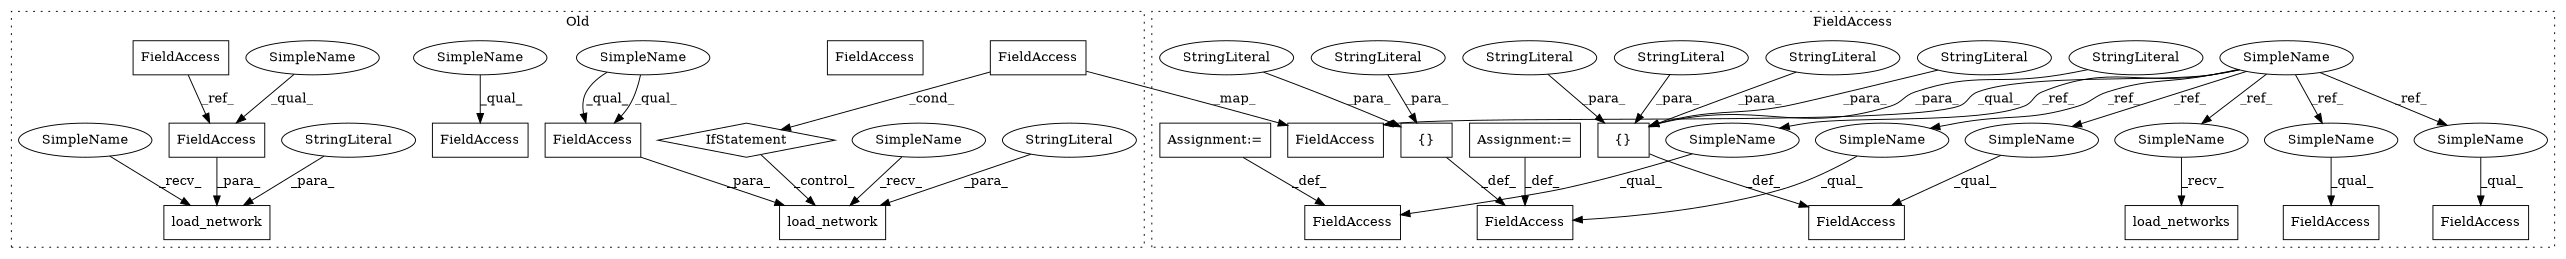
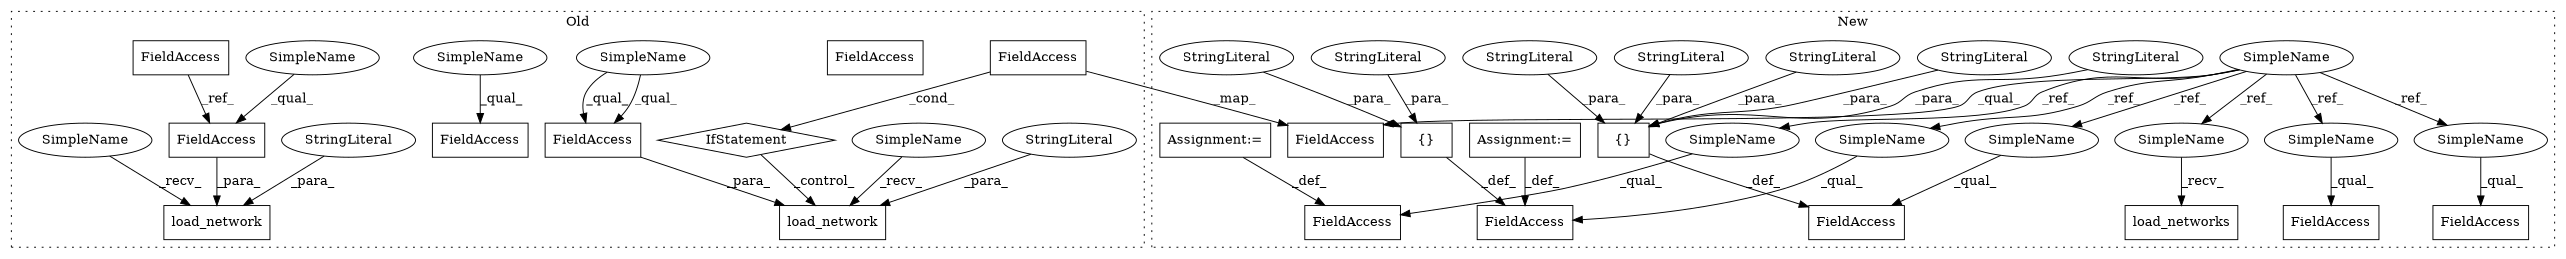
(1853, 22) -> (1853, 22)
